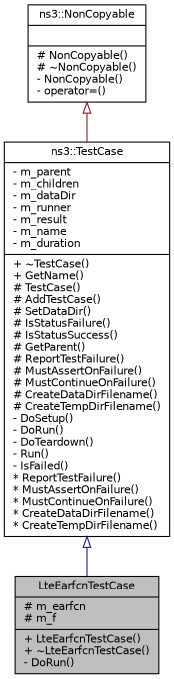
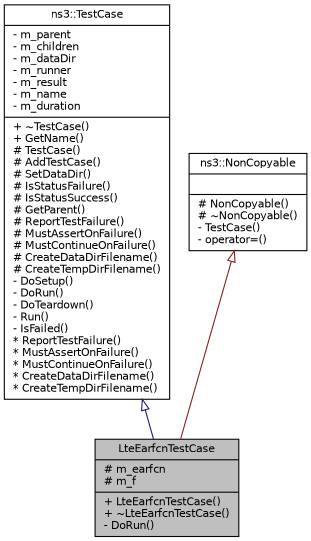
(80, 79) -> (229, 228)
(87, 128) -> (206, 350)
